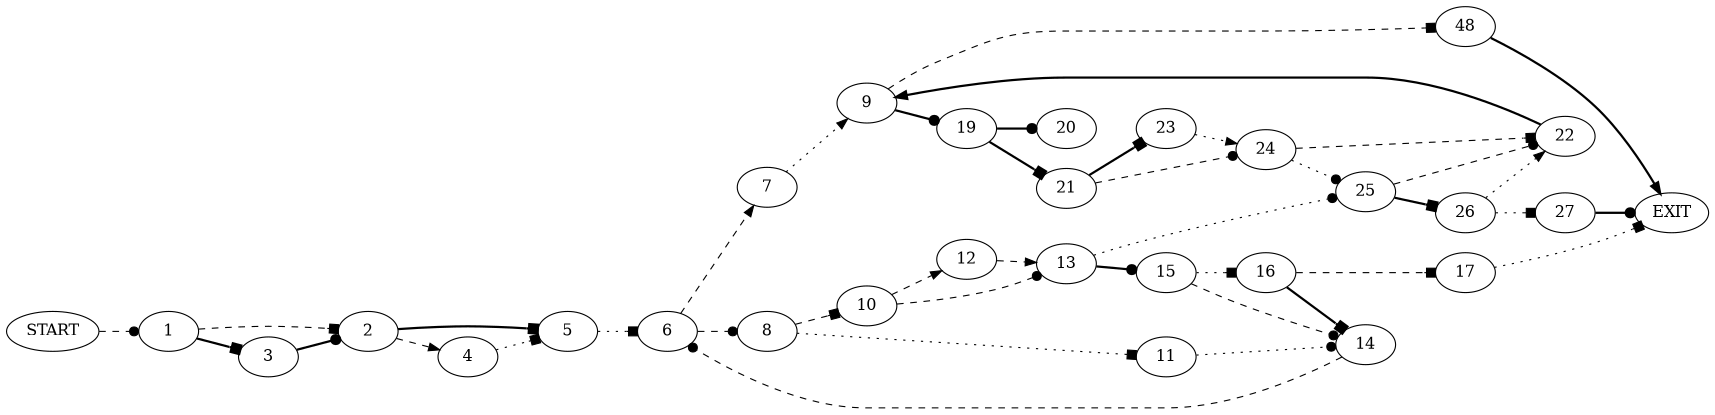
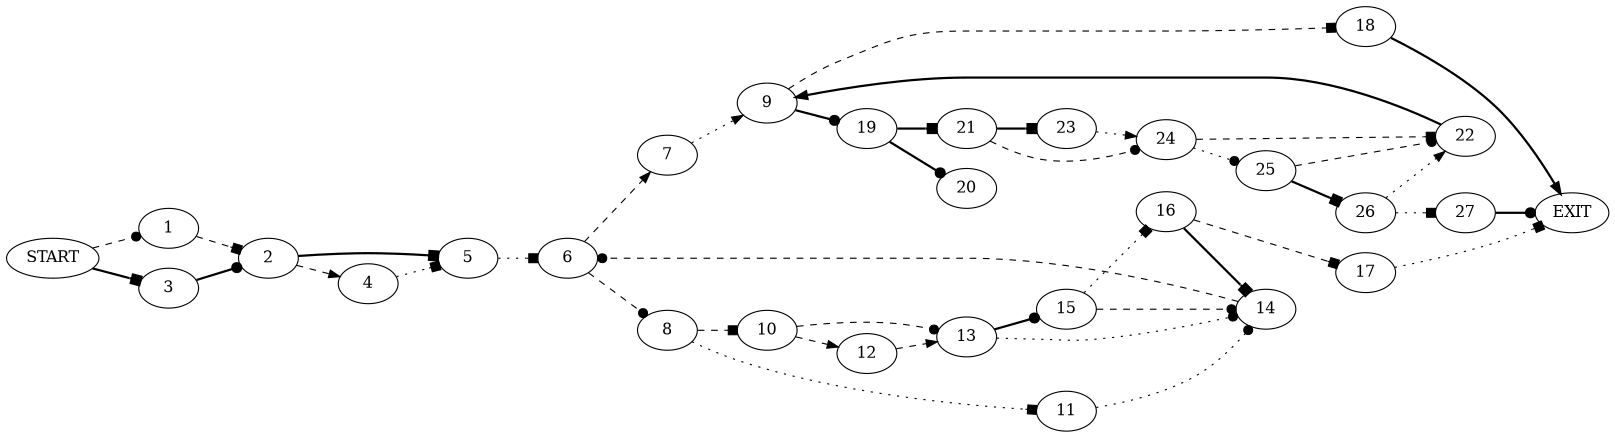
(1465, 27) -> (1366, 27)
(1210, 225) -> (1113, 337)
(213, 343) -> (111, 273)
